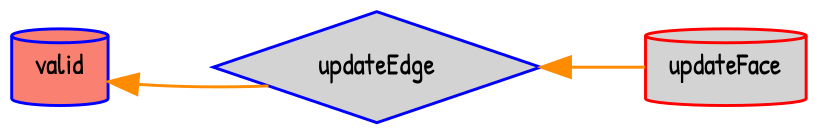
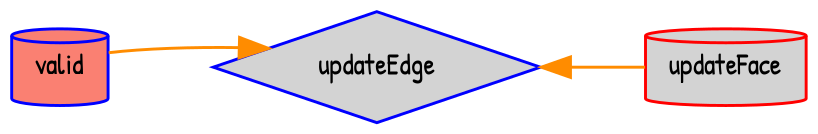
(203, 87) -> (174, 48)
